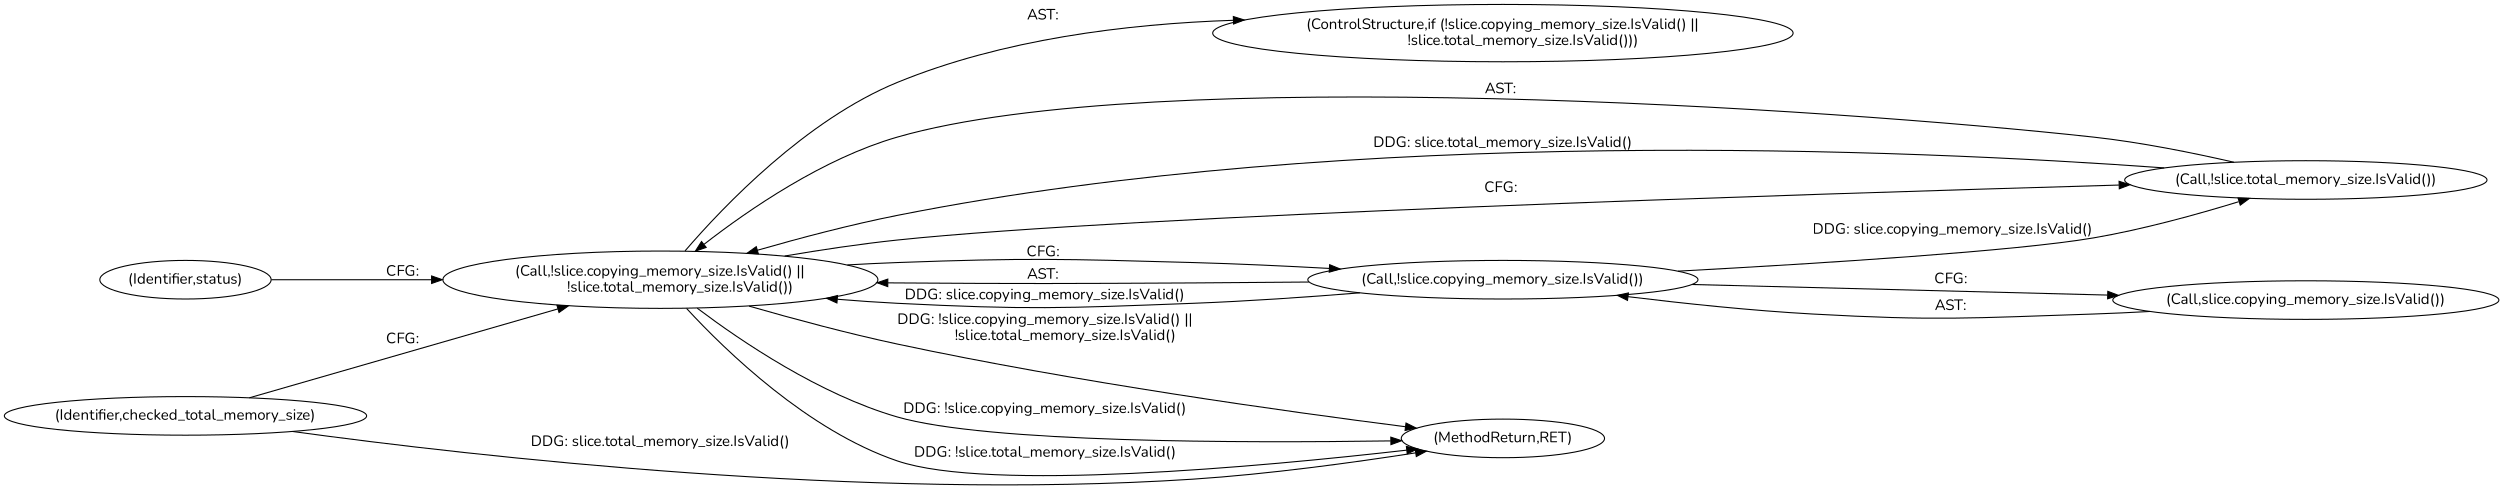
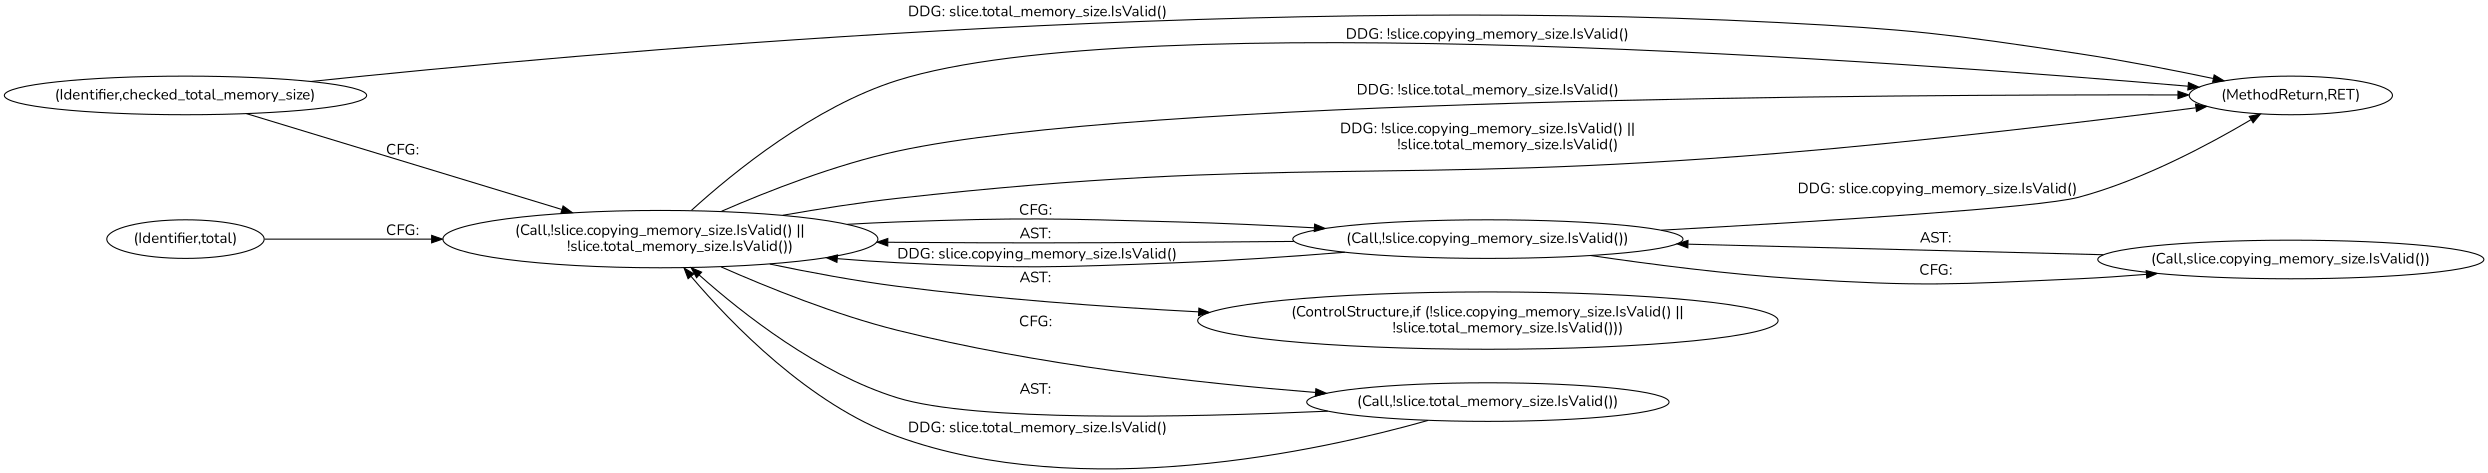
(1961, 253) -> (1965, 210)
(185, 280) -> (185, 239)
